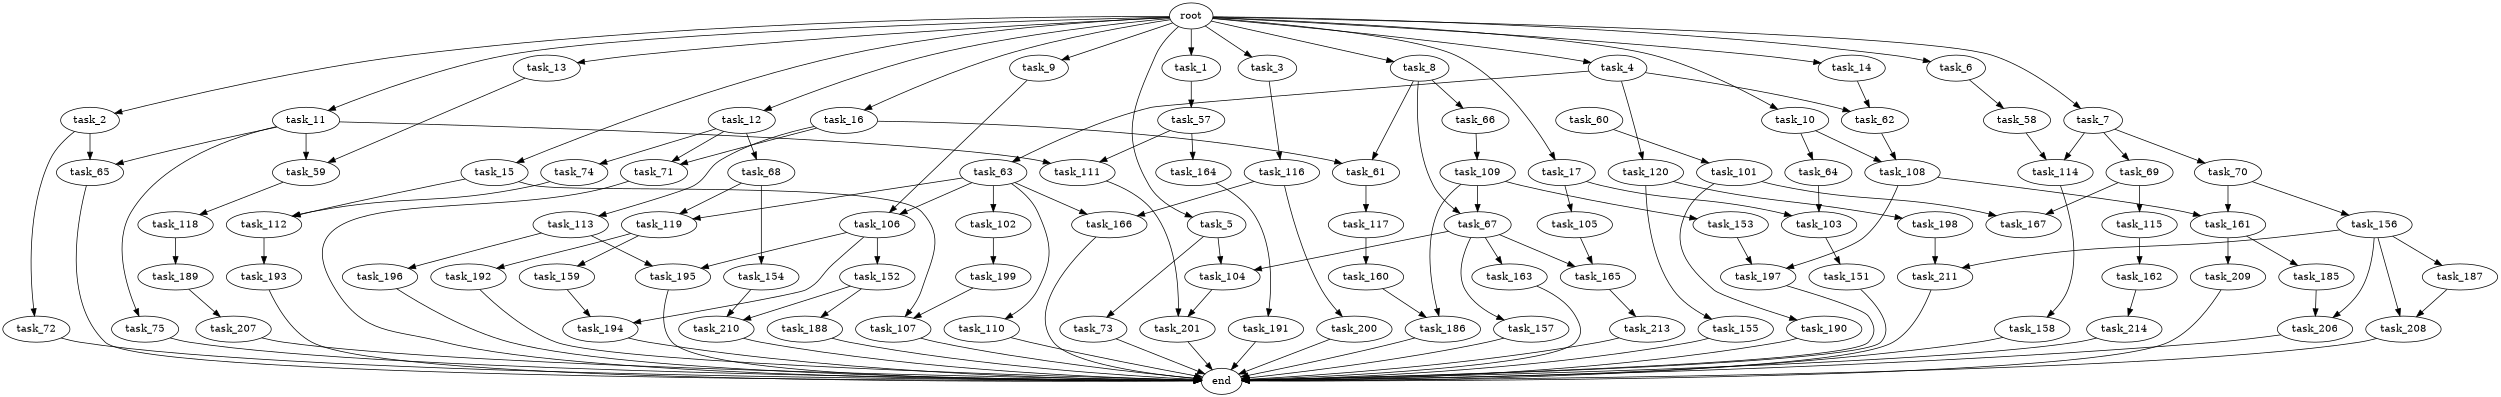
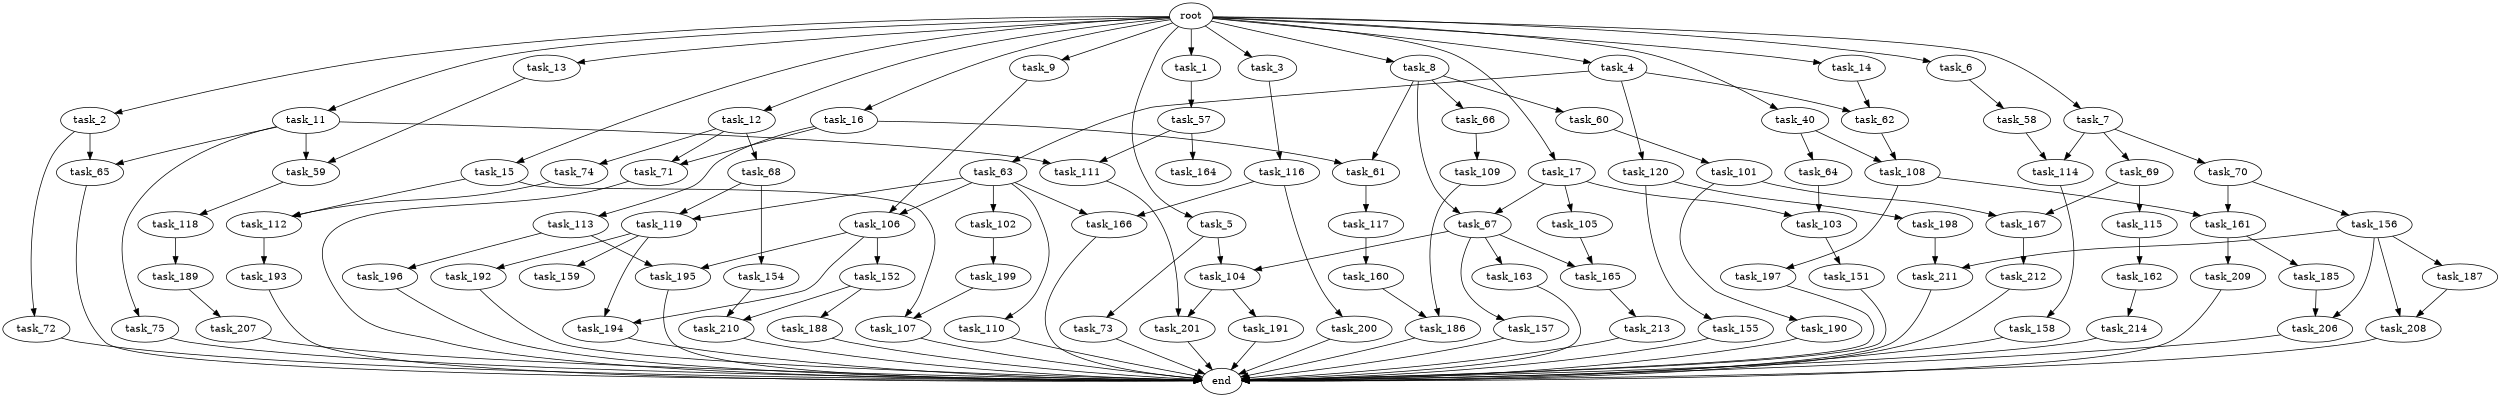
none -> (1497, 92)
(1795, 120) -> (1795, 120)
(1478, 195) -> (1523, 197)
(1731, 225) -> none
(1264, 236) -> (1242, 300)
none -> (2024, 277)
(576, 300) -> (624, 271)
